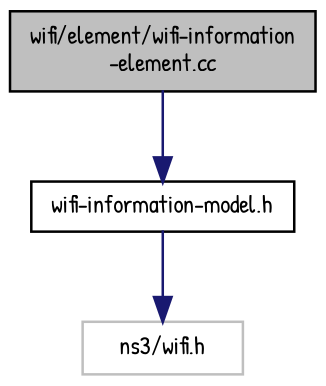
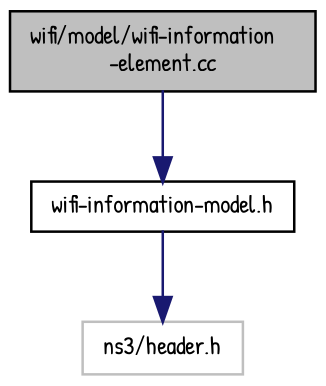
(163, 51) -> (163, 51)
(163, 348) -> (163, 348)
